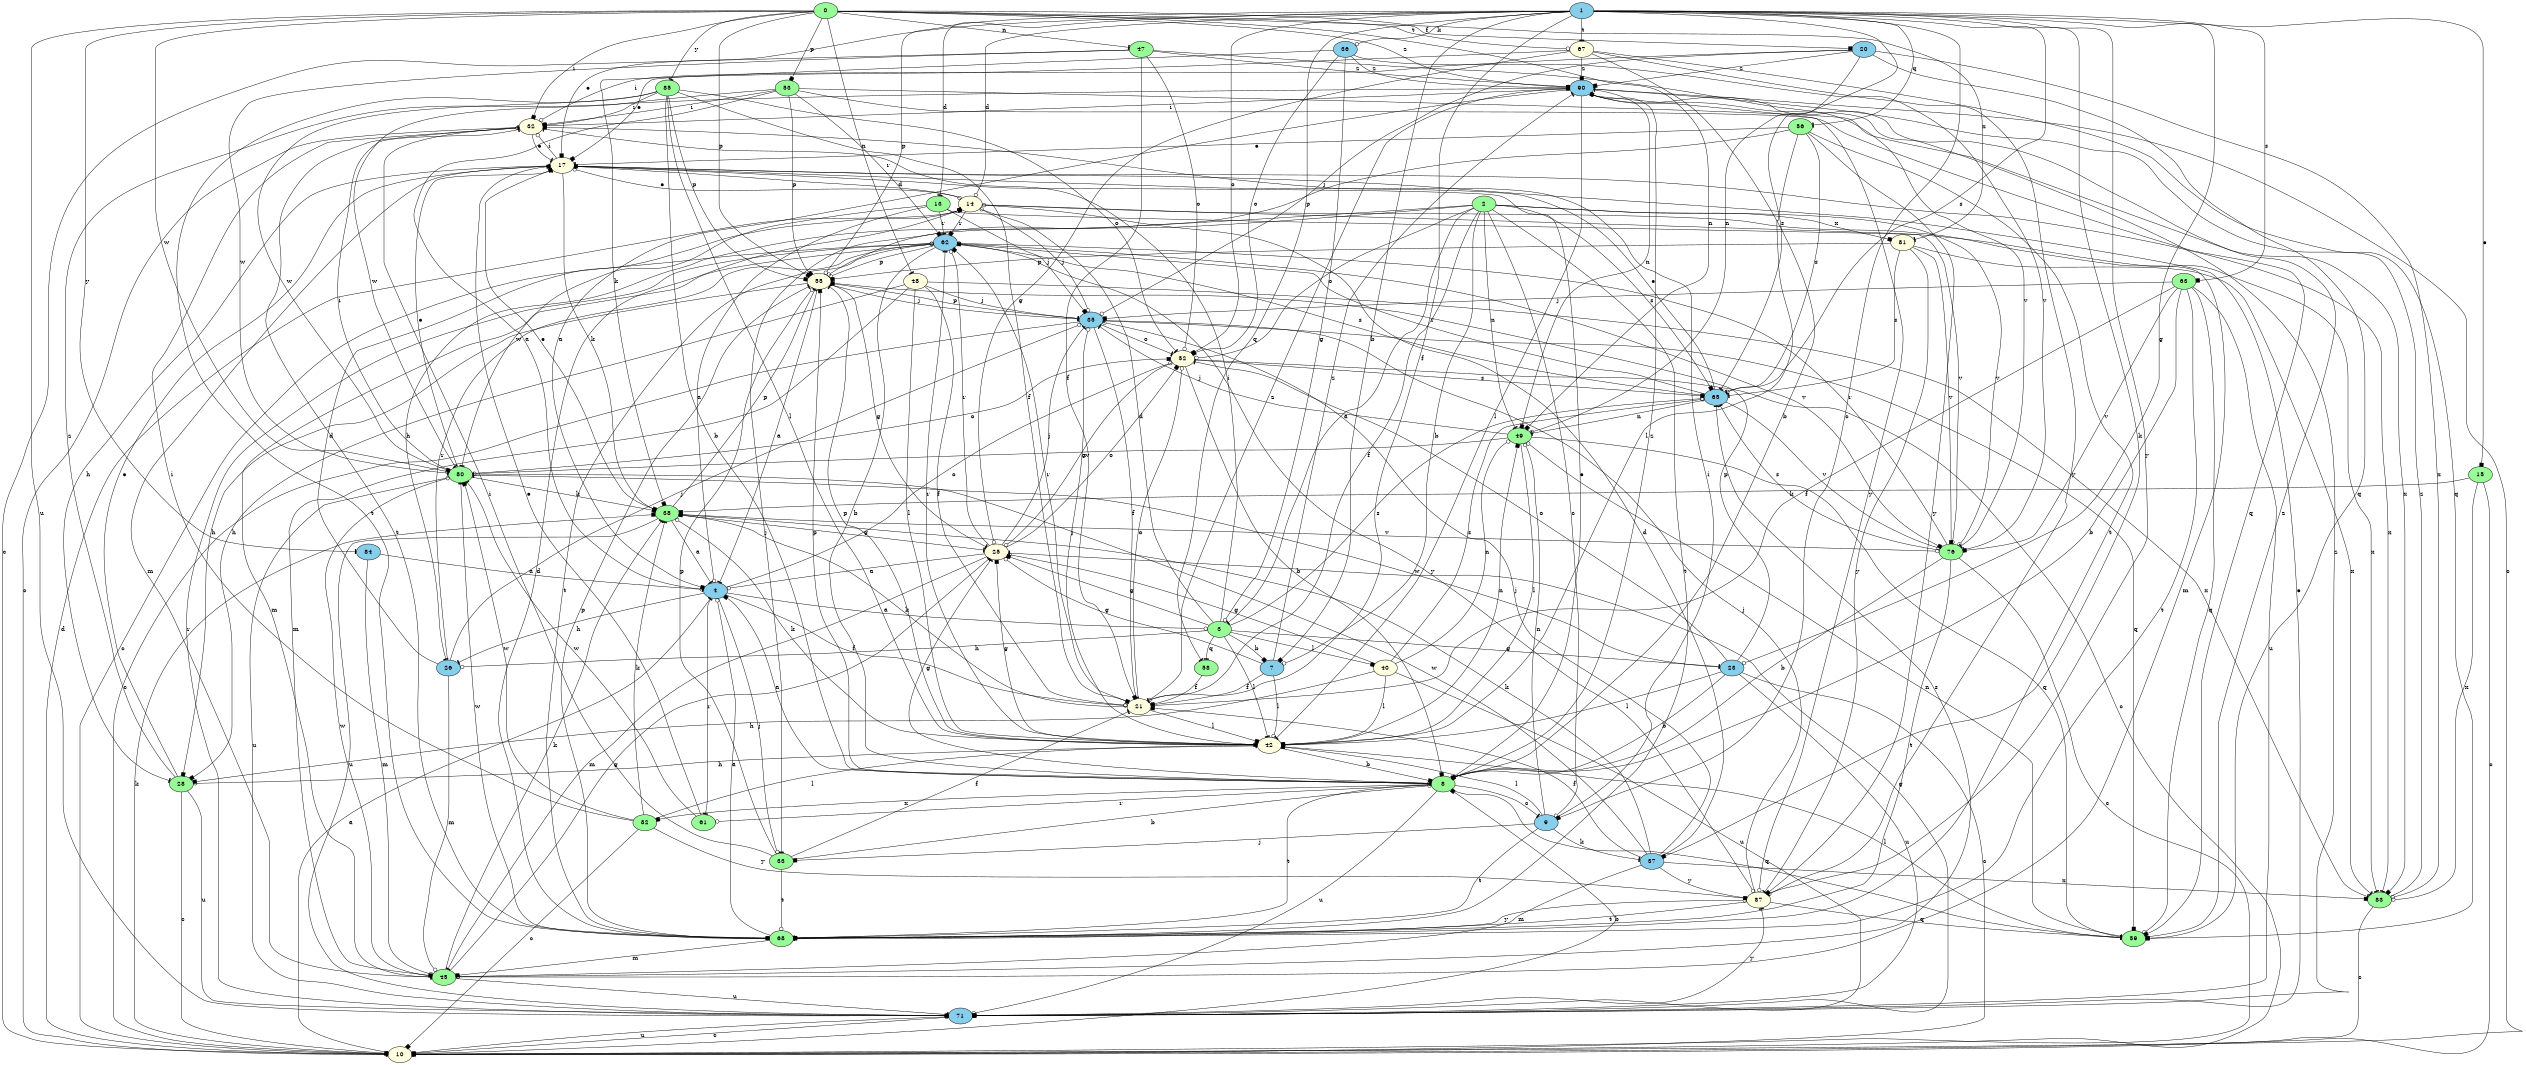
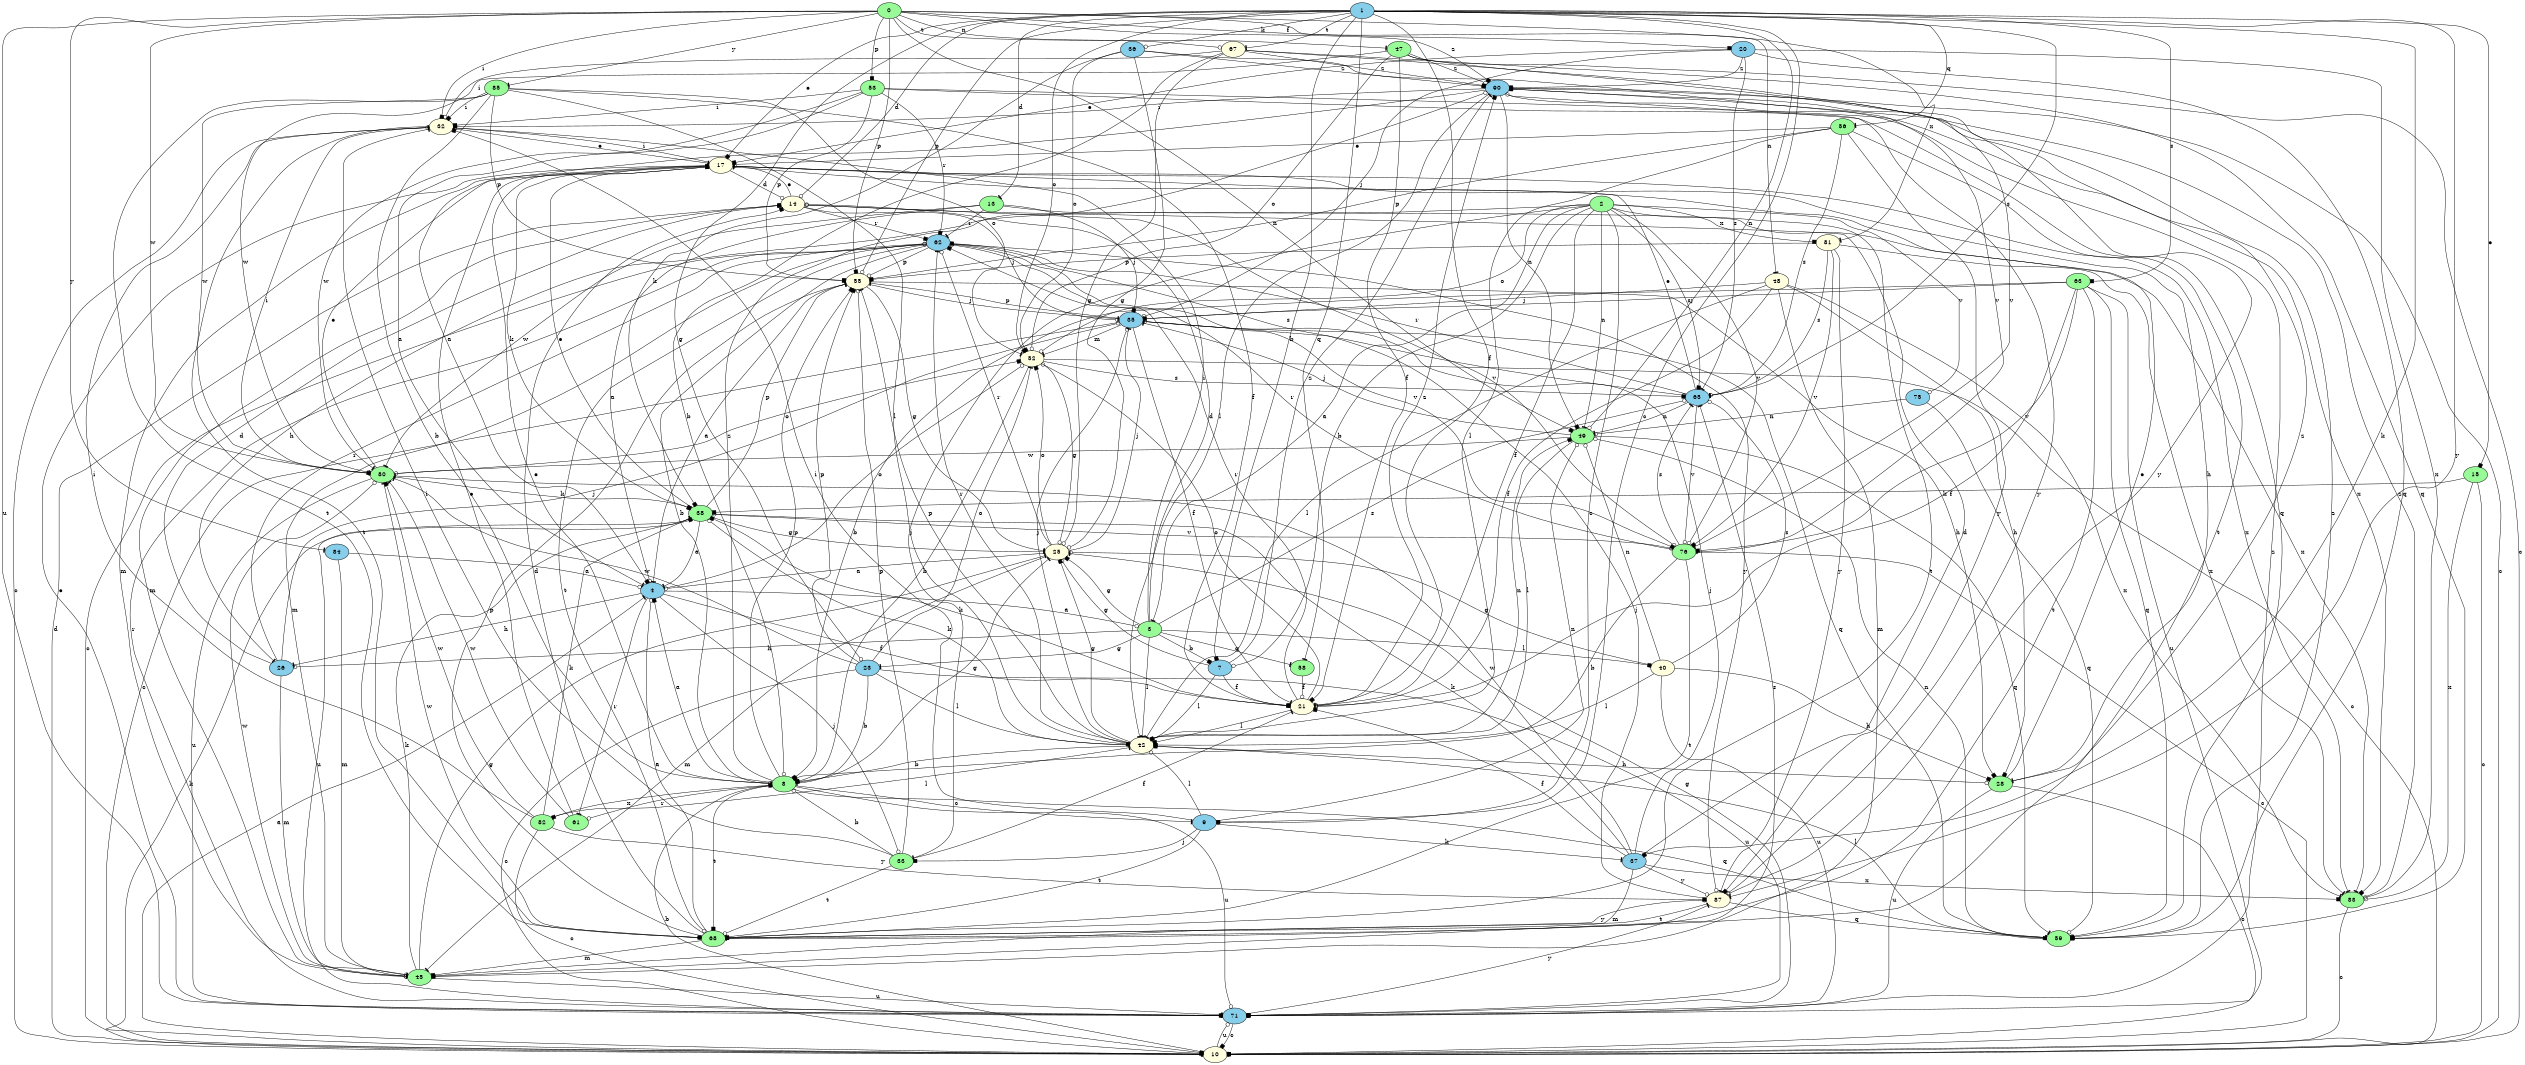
(1146, 339) -> (1097, 339)
(1318, 347) -> (1119, 298)
none -> (1918, 397)
